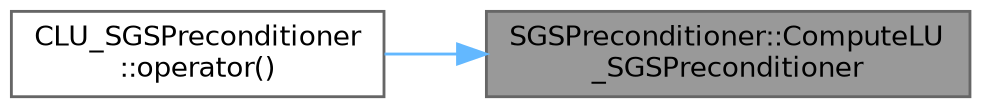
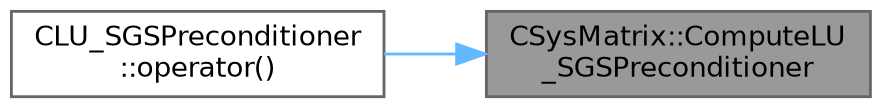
(728, 54) -> (678, 54)
